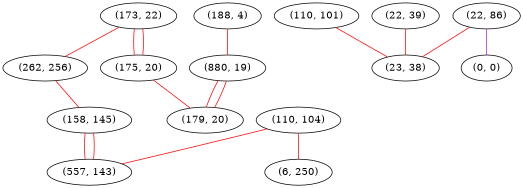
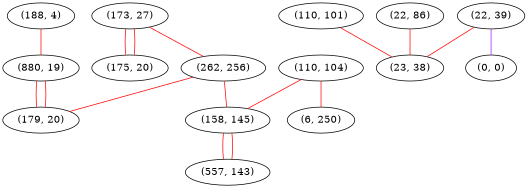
(139, 16) -> (130, 16)
(487, 42) -> (491, 42)
(172, 94) -> (131, 94)
(195, 147) -> (274, 94)
